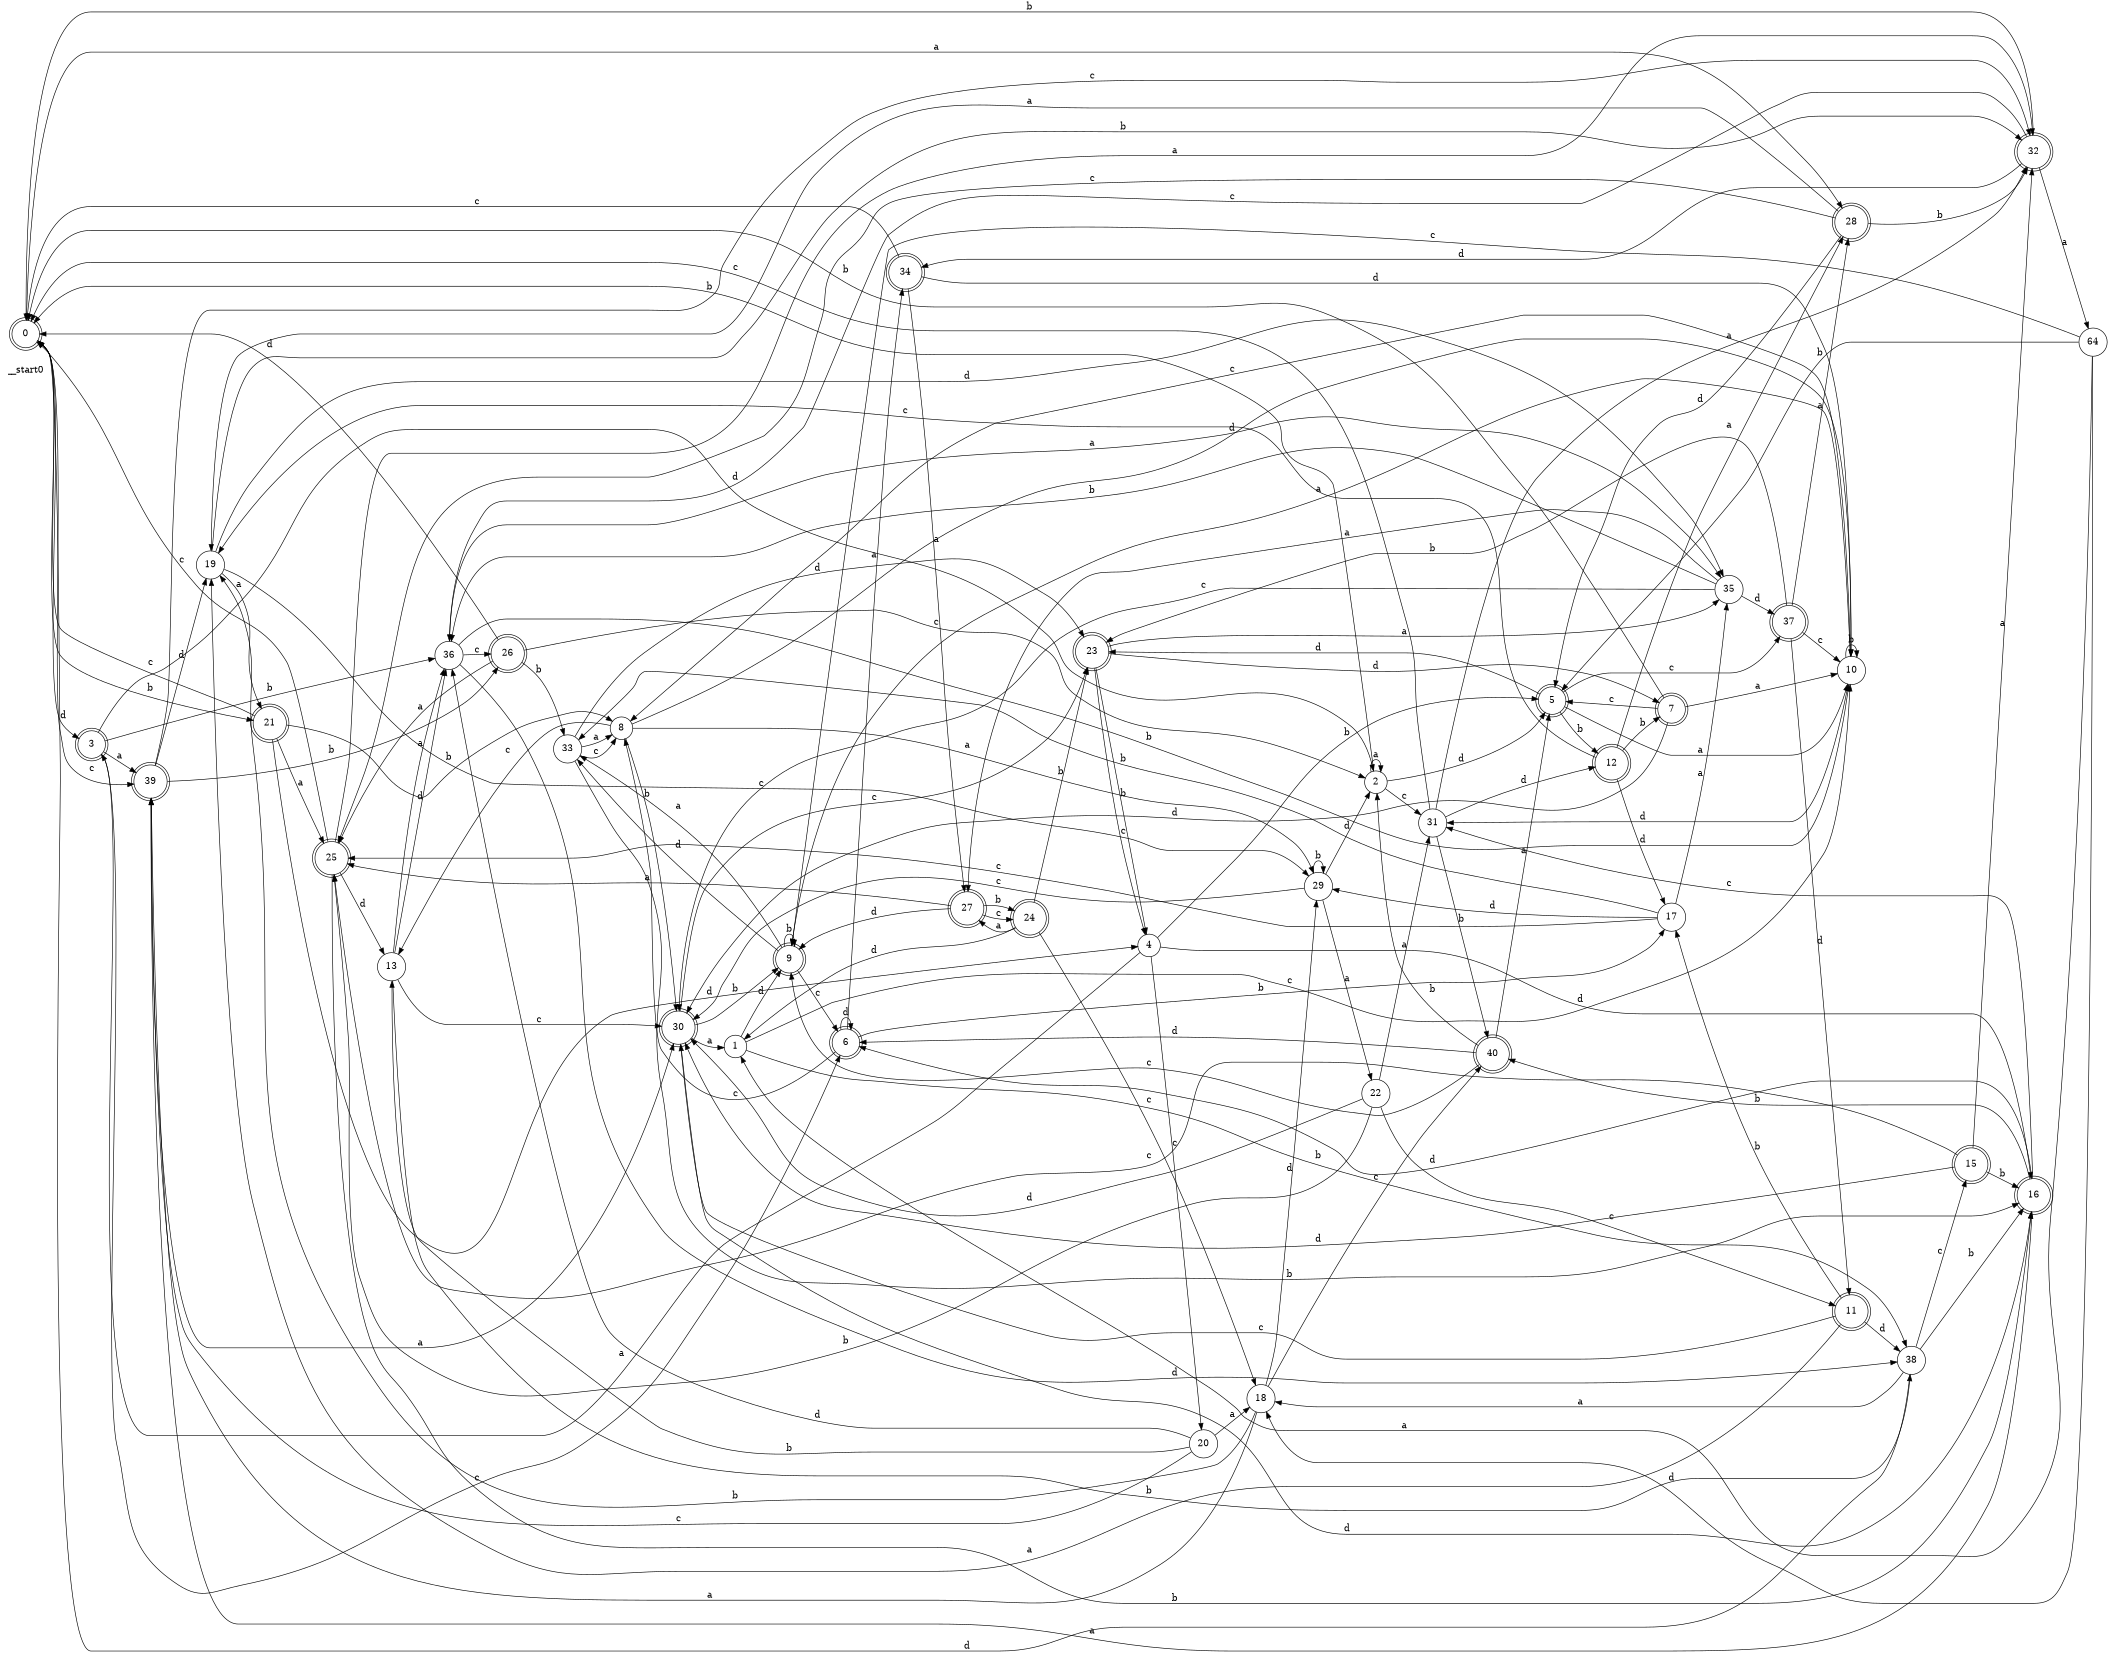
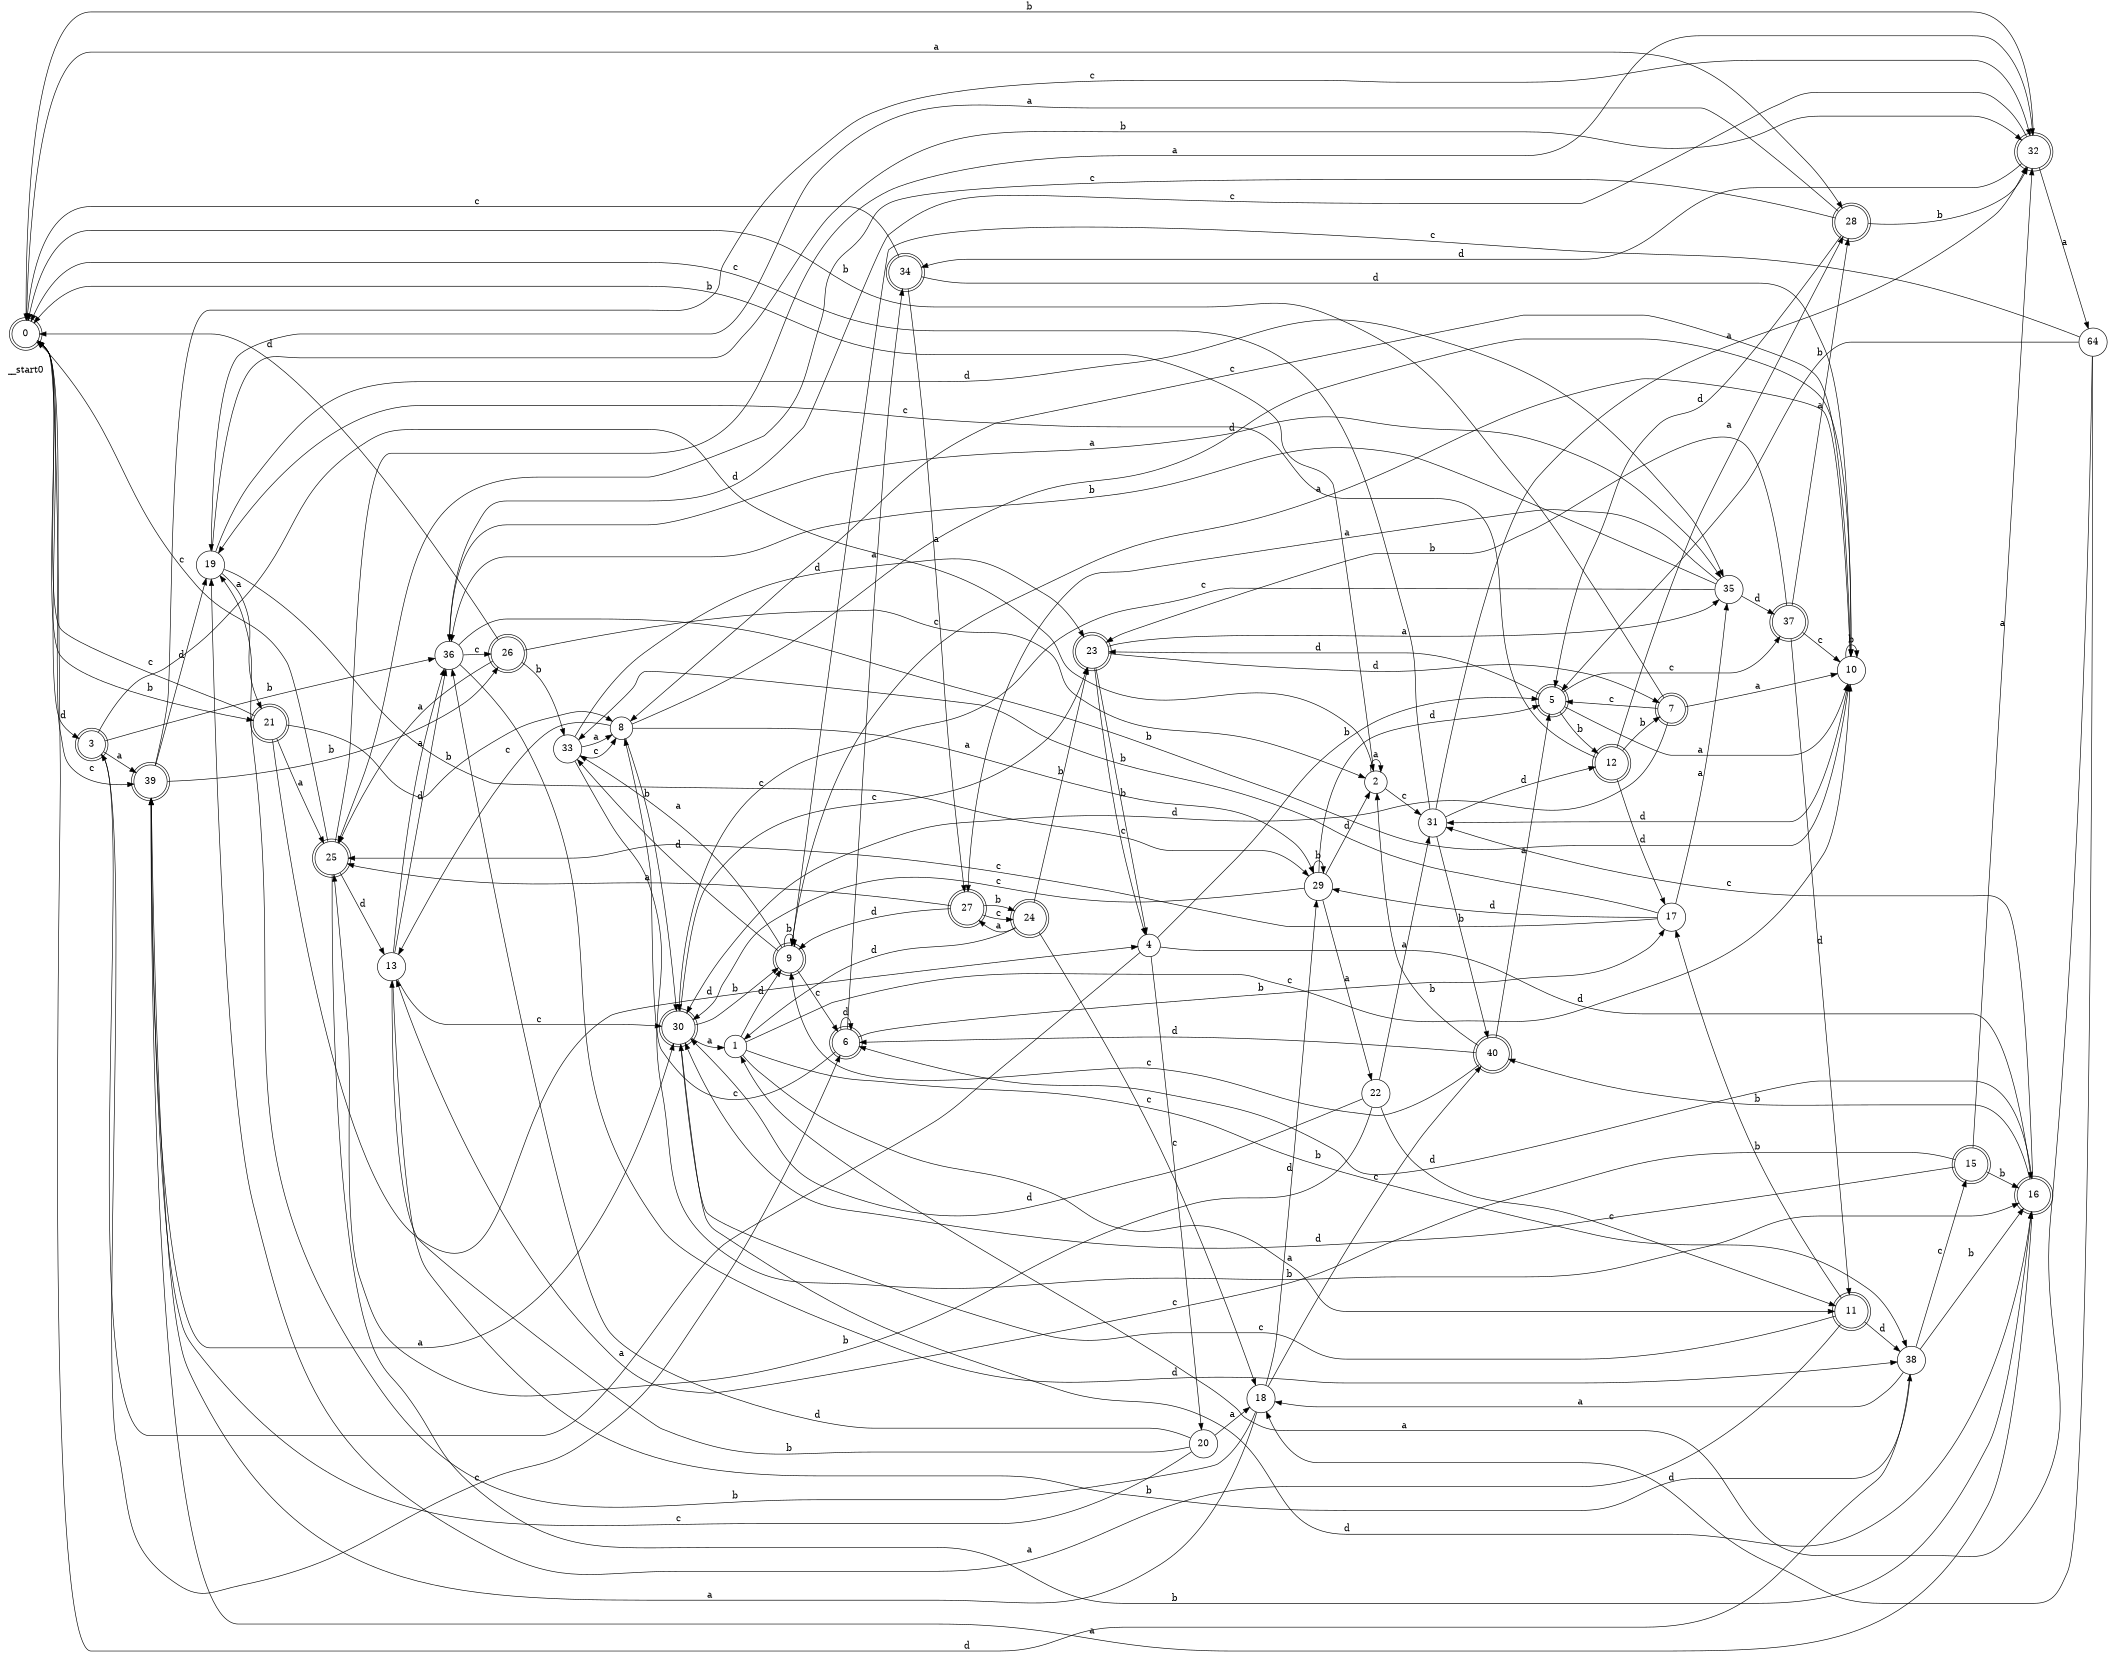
(1470, 762) -> (1379, 735)
(1013, 1176) -> (1074, 1328)
none -> (1271, 1253)
